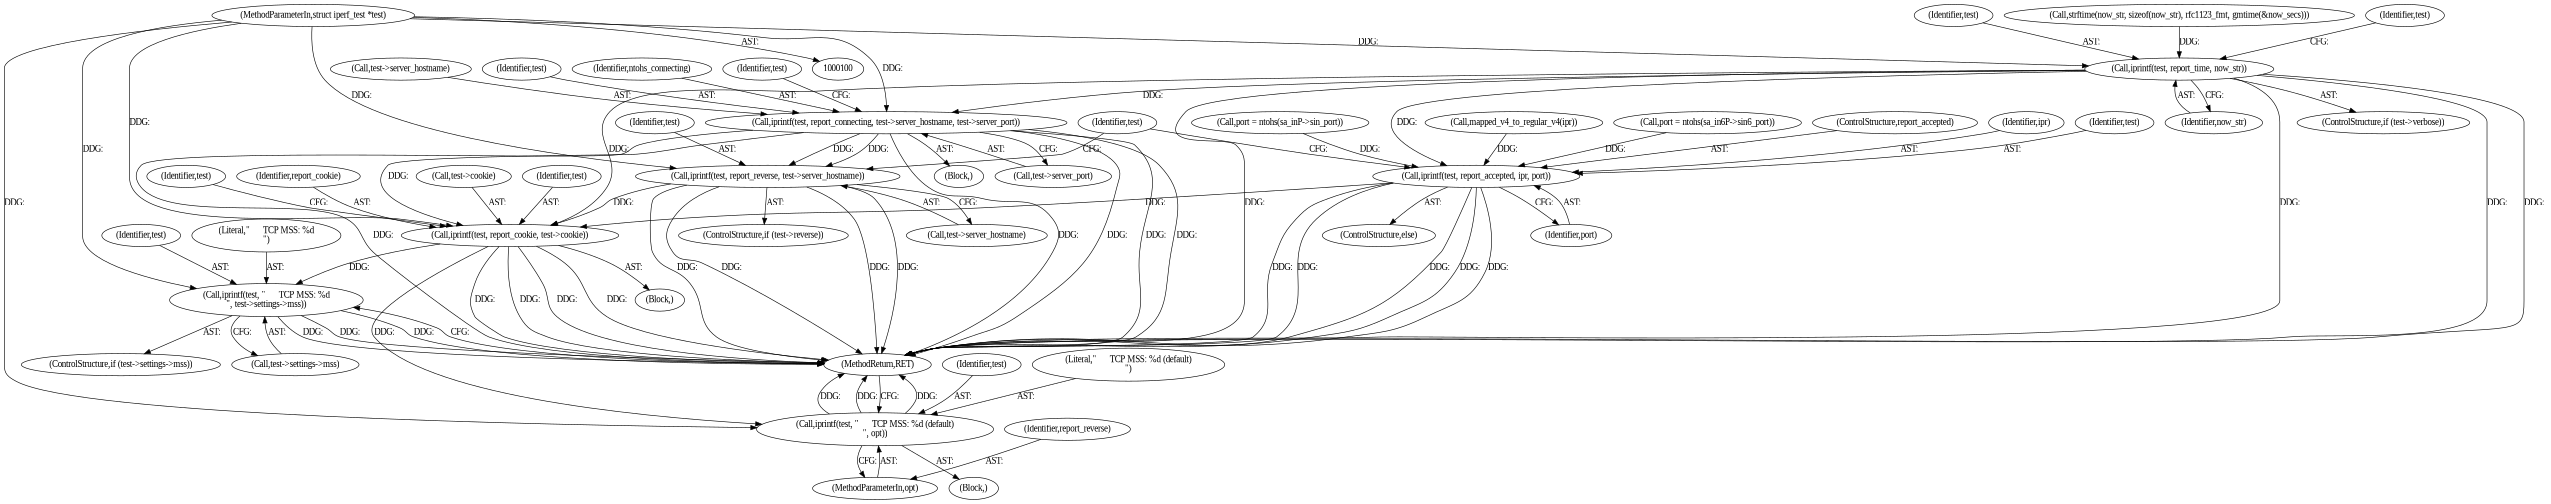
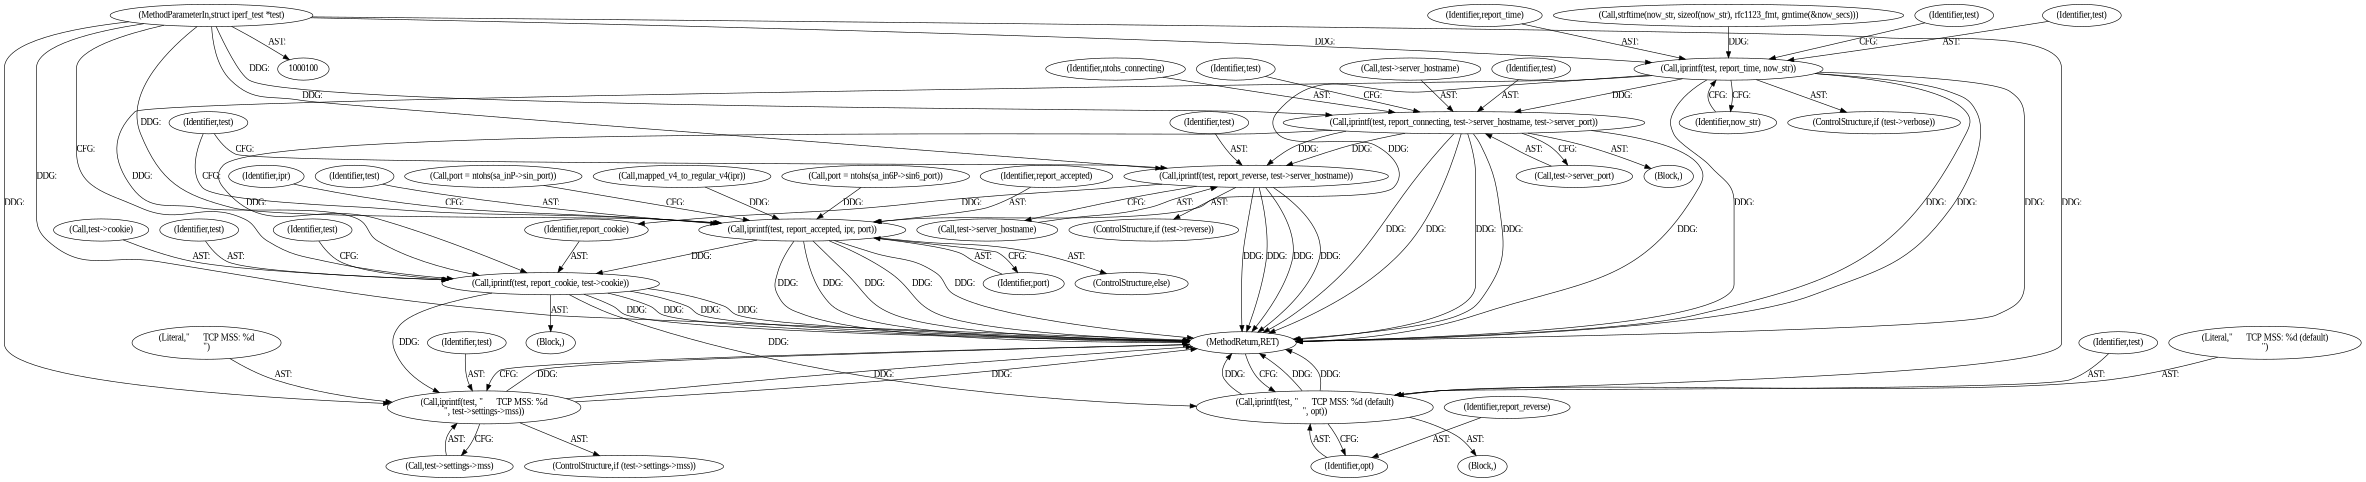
none -> (1485, 15)
(2188, 96) -> (1719, 96)
(141, 123) -> (87, 150)
(1895, 123) -> (1046, 176)
(1371, 150) -> (676, 203)
(1911, 150) -> (456, 203)
(612, 199) -> (903, 205)
none -> (384, 216)
none -> (463, 307)
(875, 488) -> (1349, 466)
